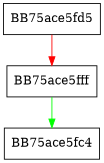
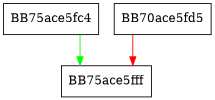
(52, 19) -> (163, 19)
(52, 108) -> (80, 46)
